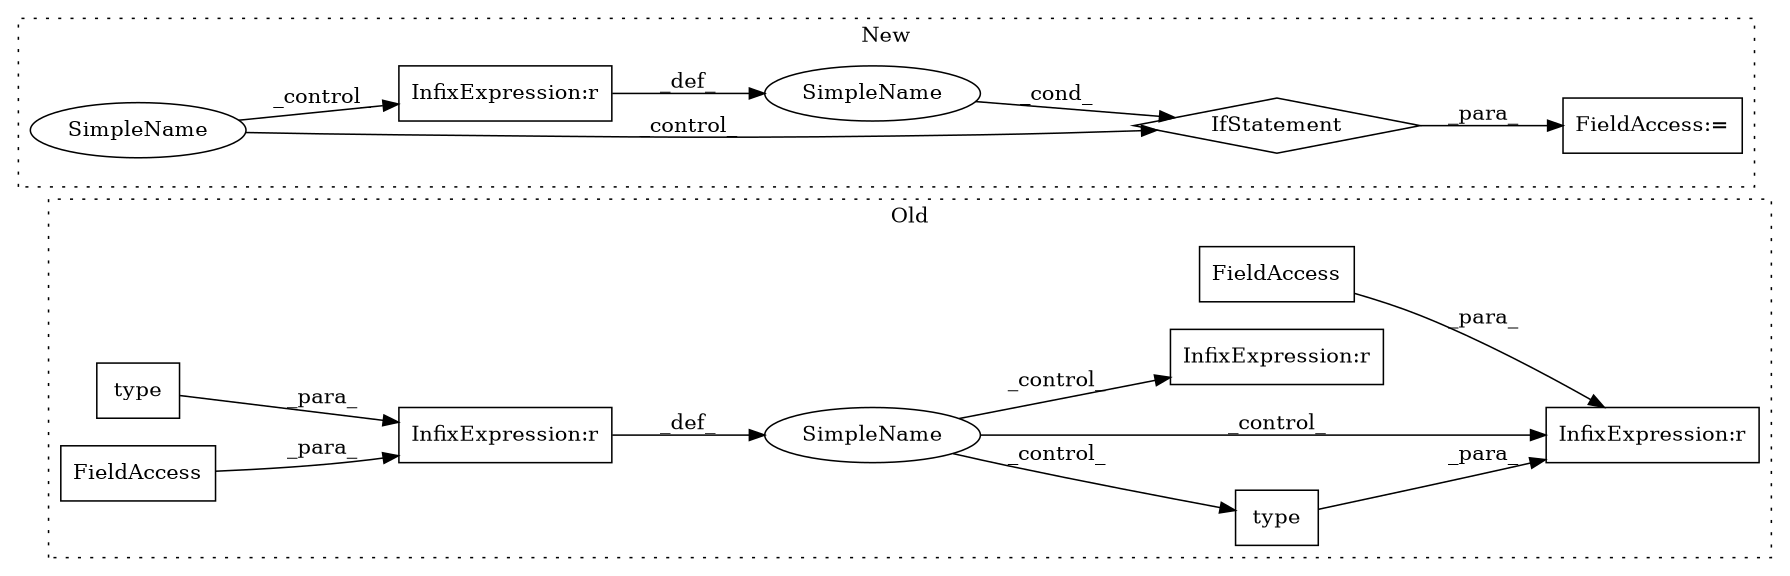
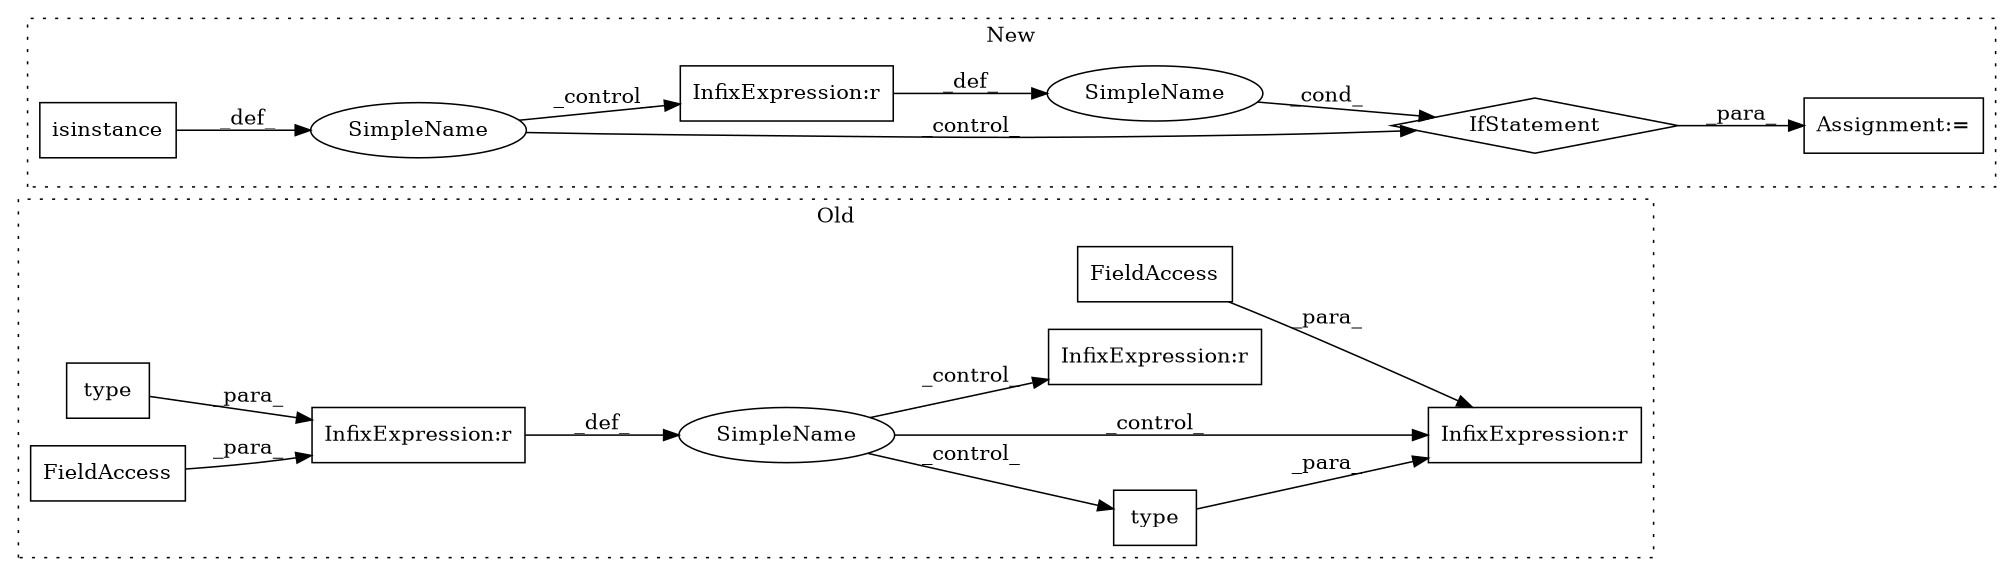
(1653, 126) -> (1894, 126)
none -> (108, 130)
